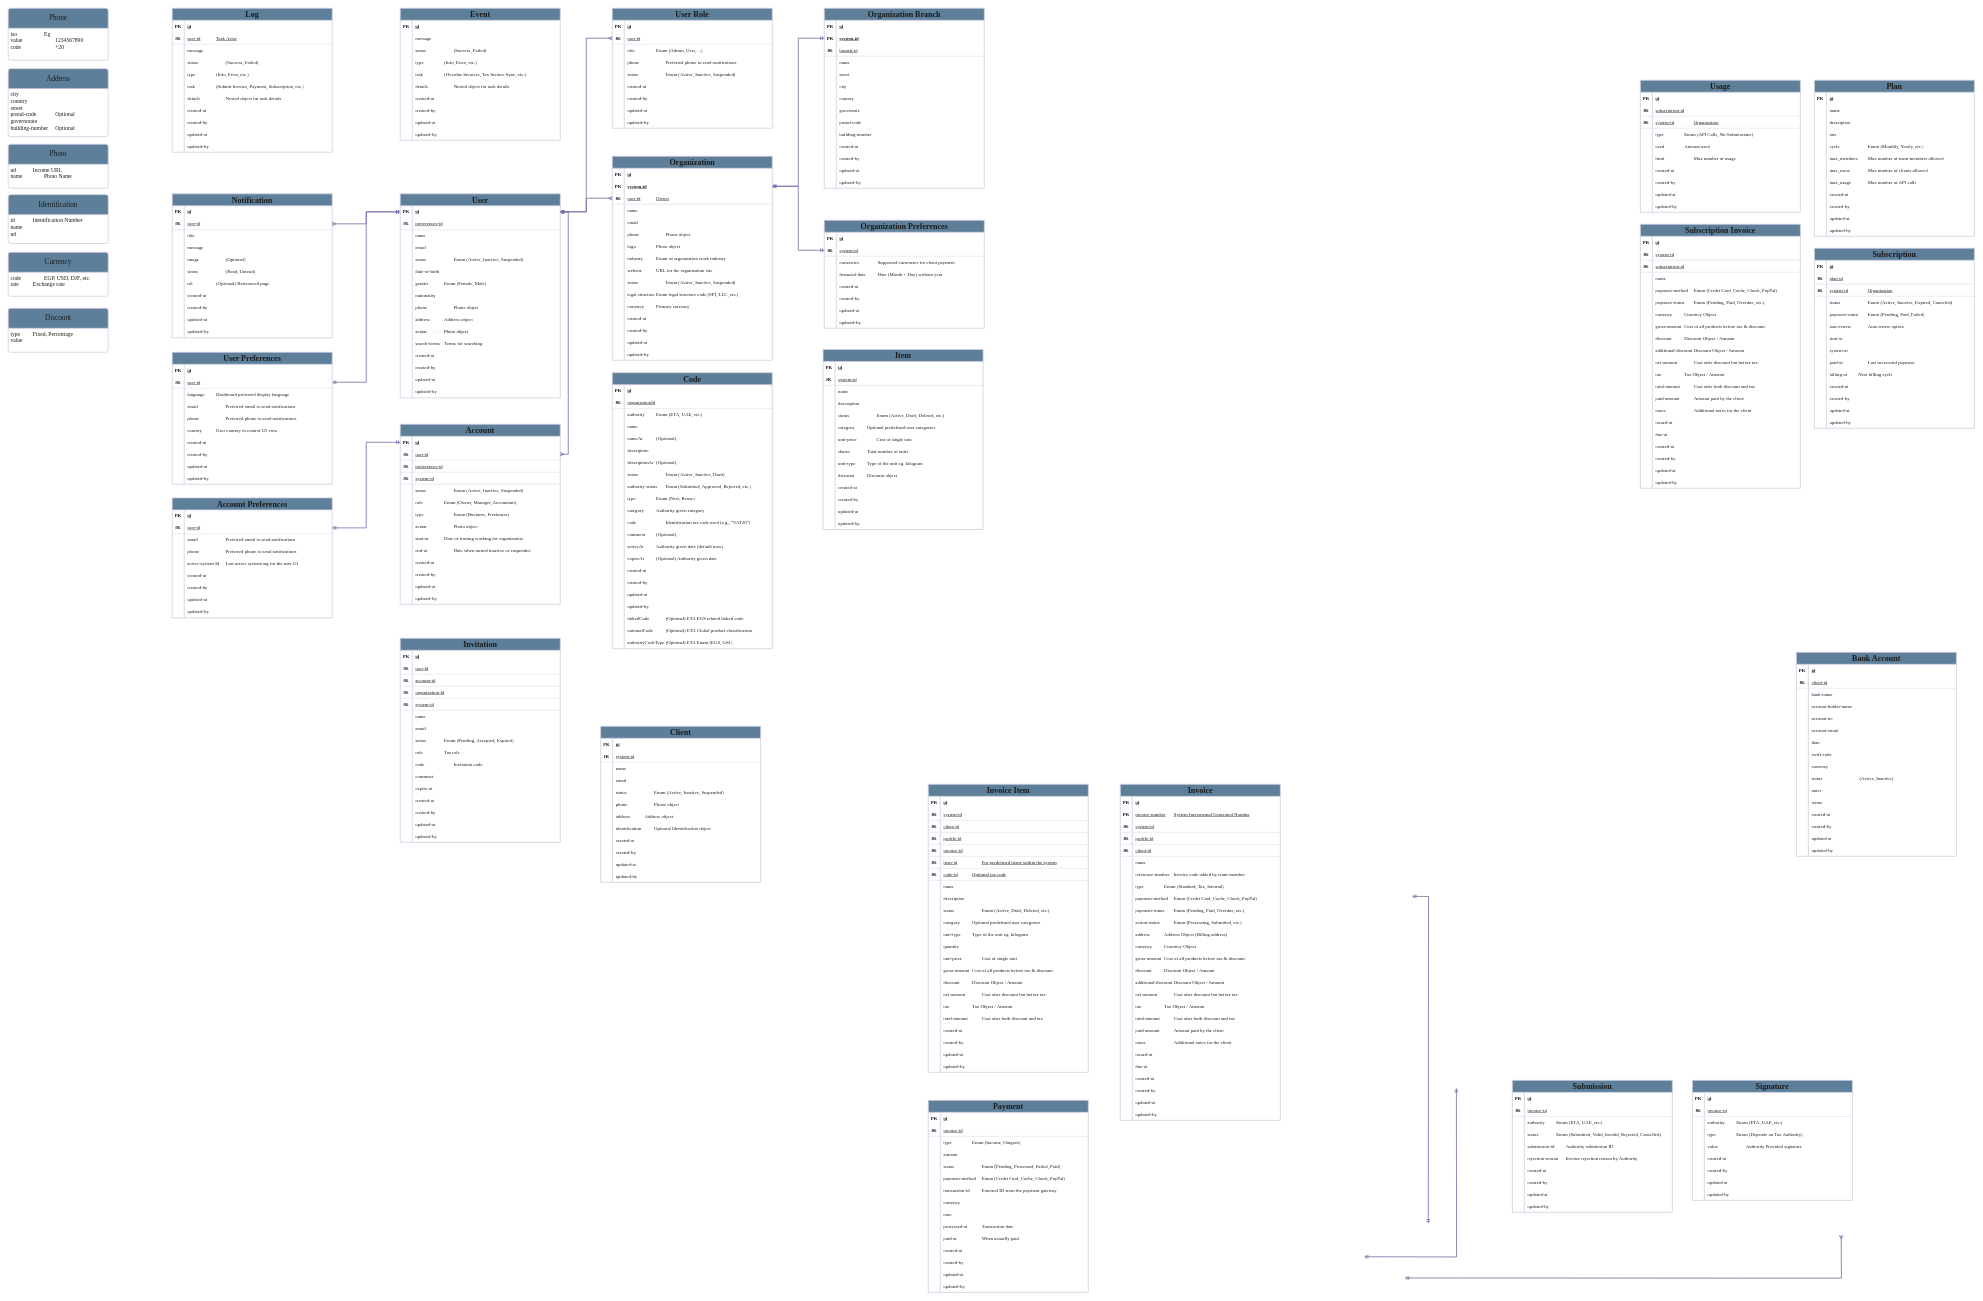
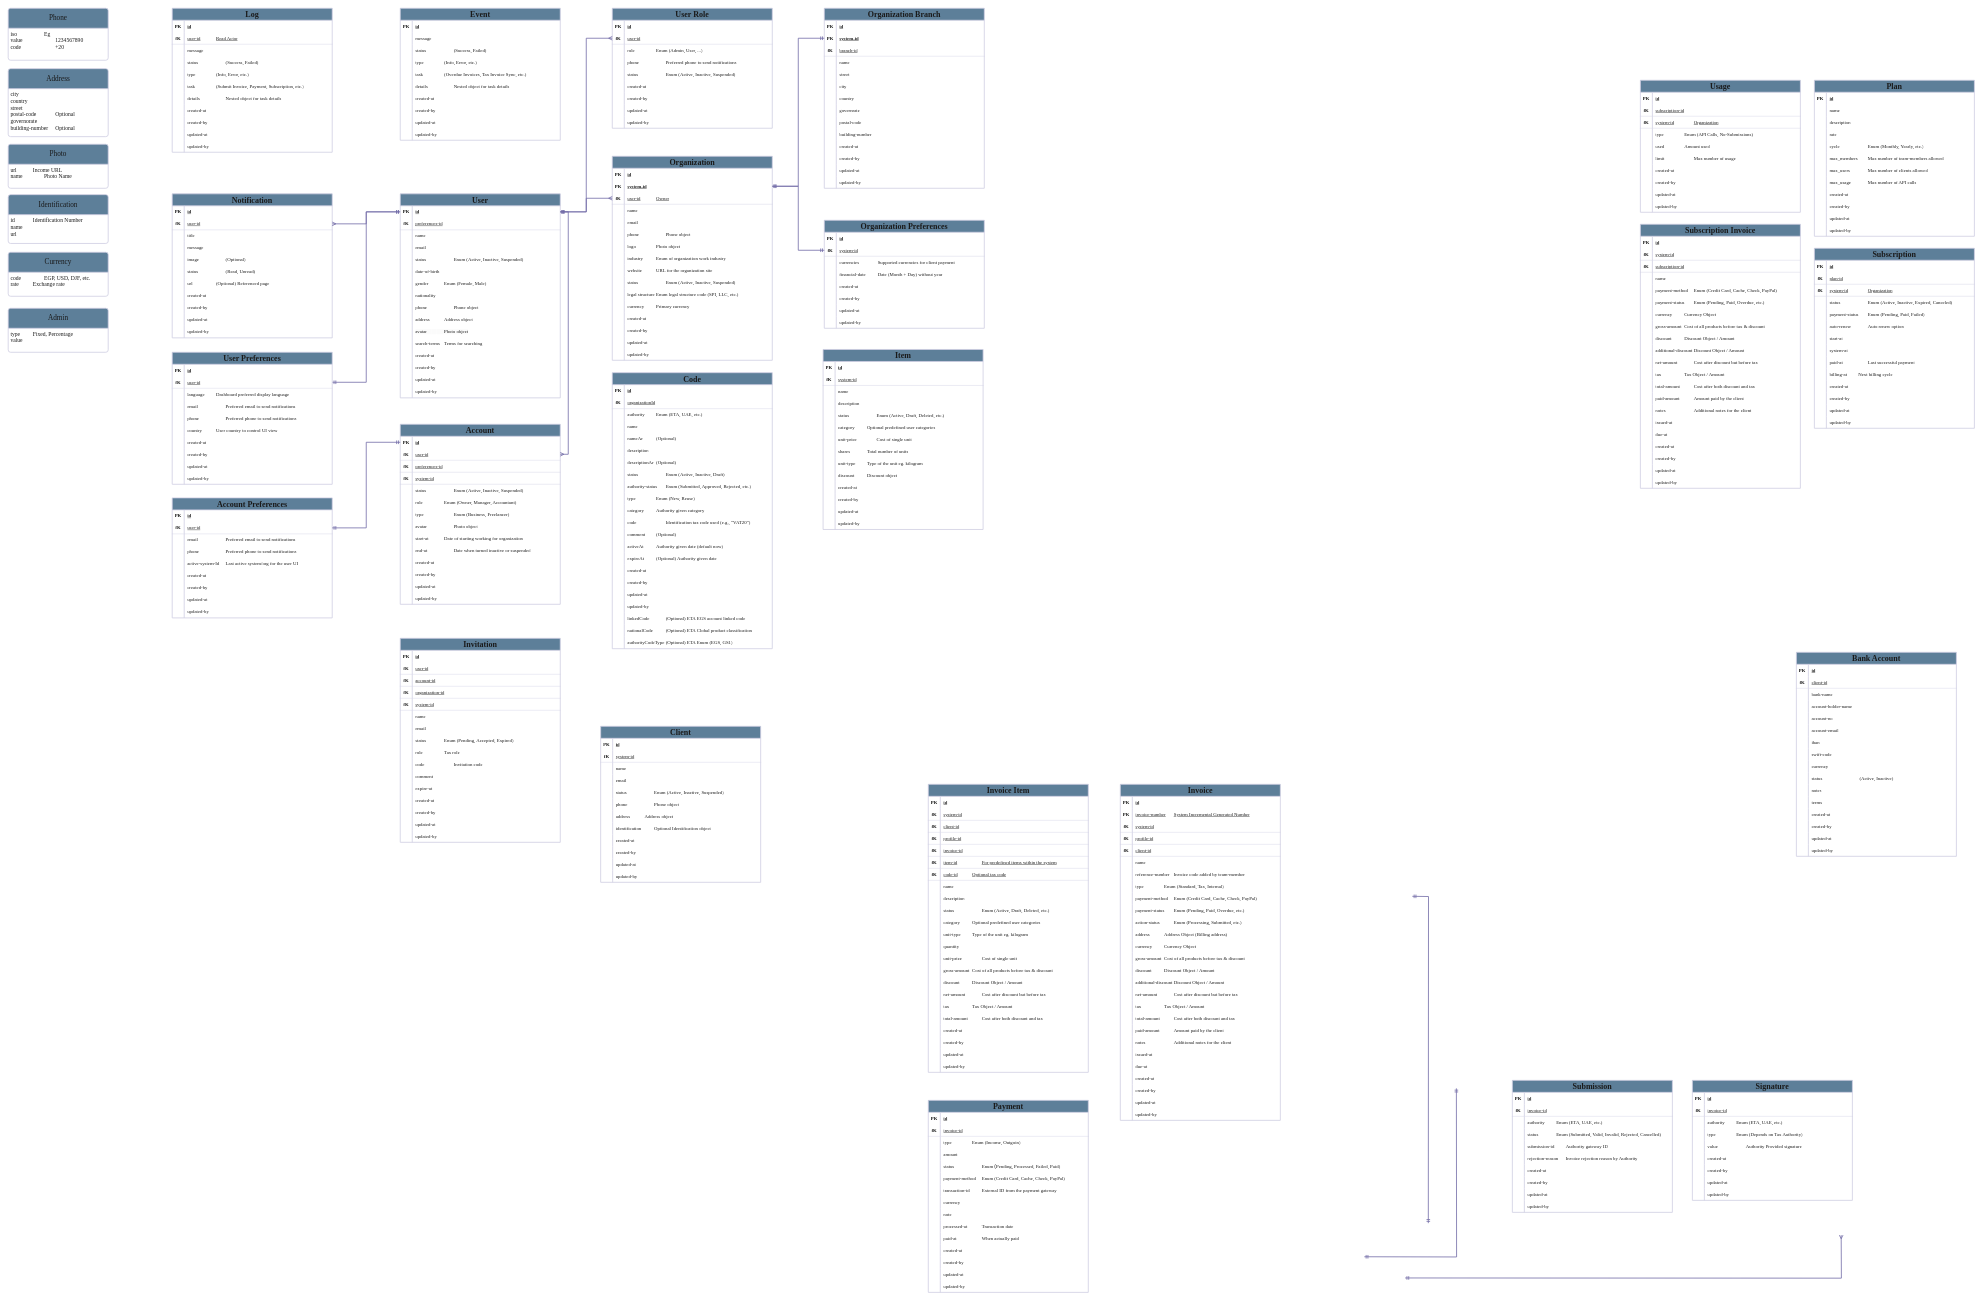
(212, 38) -> (212, 38)
(58, 318) -> (58, 318)
(687, 619) -> (688, 619)
(1573, 1146) -> (1571, 1146)
